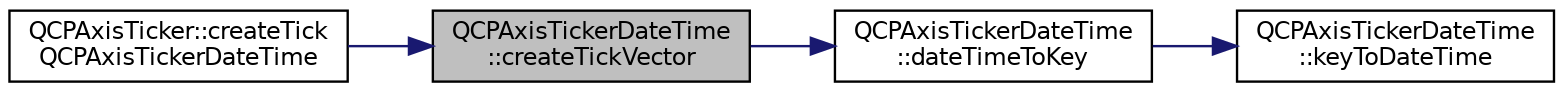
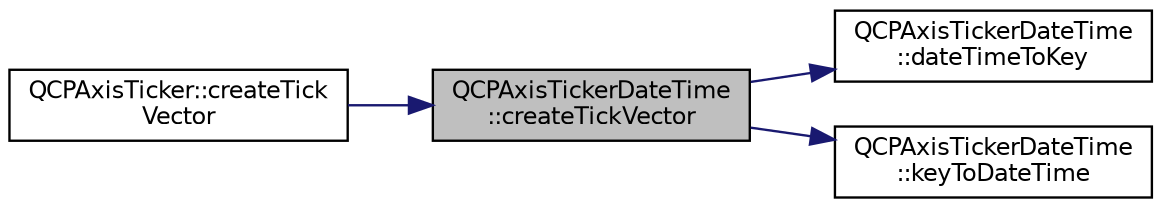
(179, 46) -> (179, 105)
(1183, 46) -> (781, 132)
